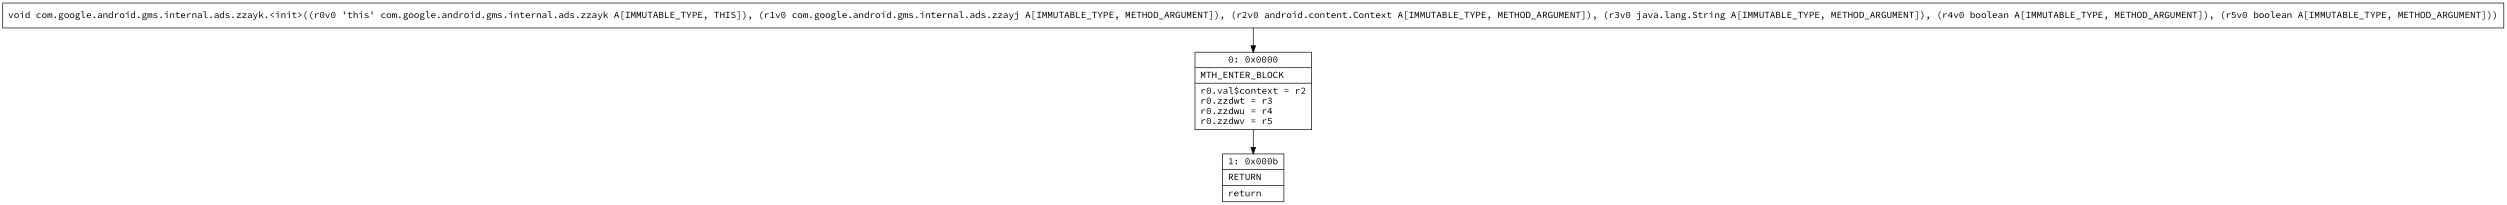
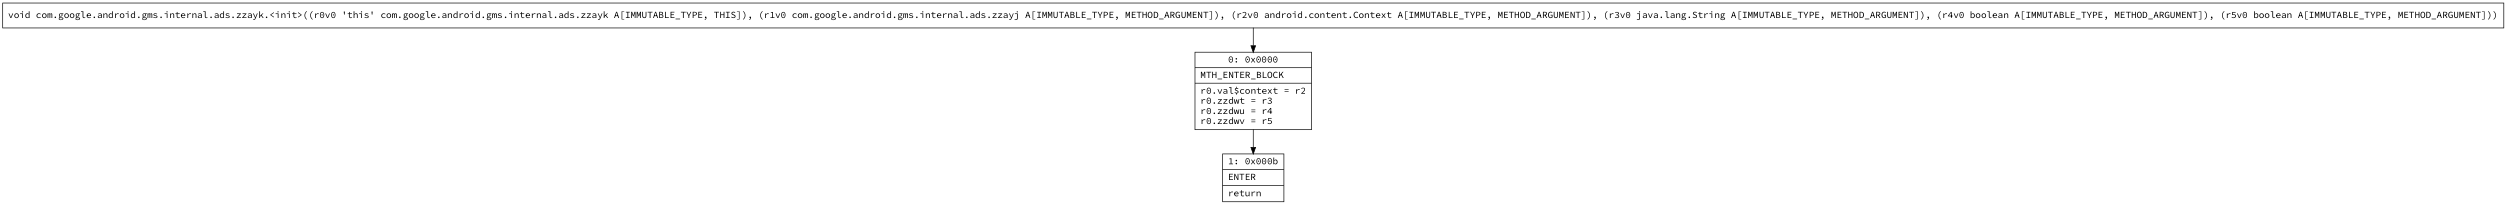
(1245, 177) -> (1242, 177)
